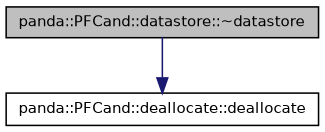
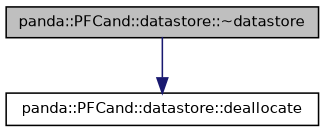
(162, 109) -> (162, 109)
